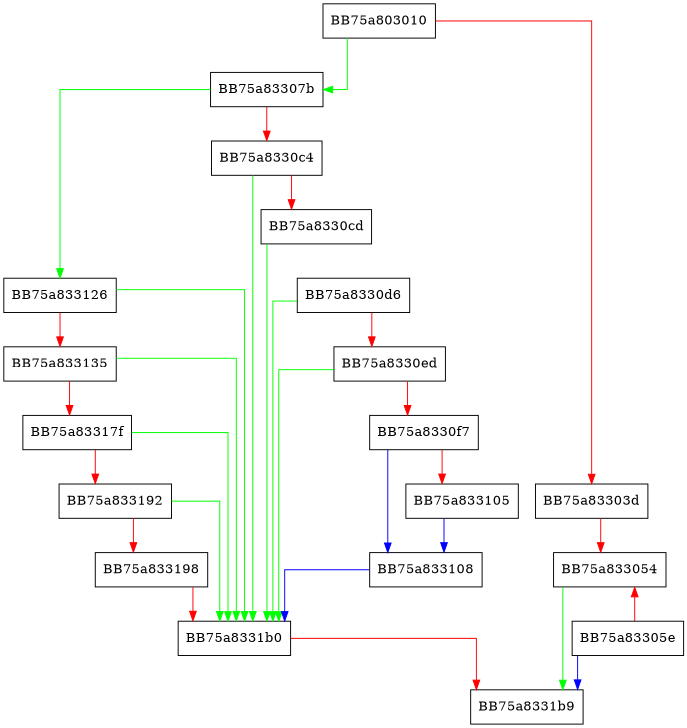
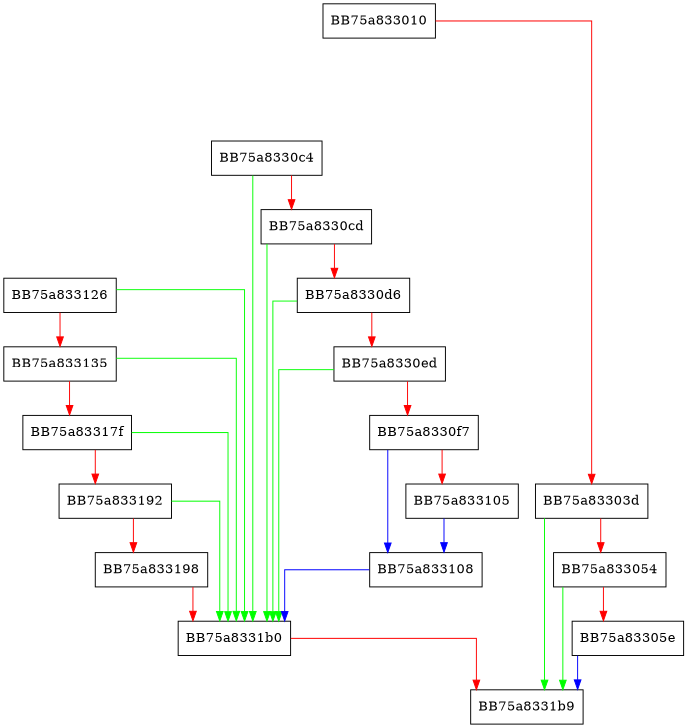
(379, 21) -> (379, 21)
(267, 90) -> none
none -> (334, 256)
none -> (545, 599)
(635, 609) -> (603, 599)
